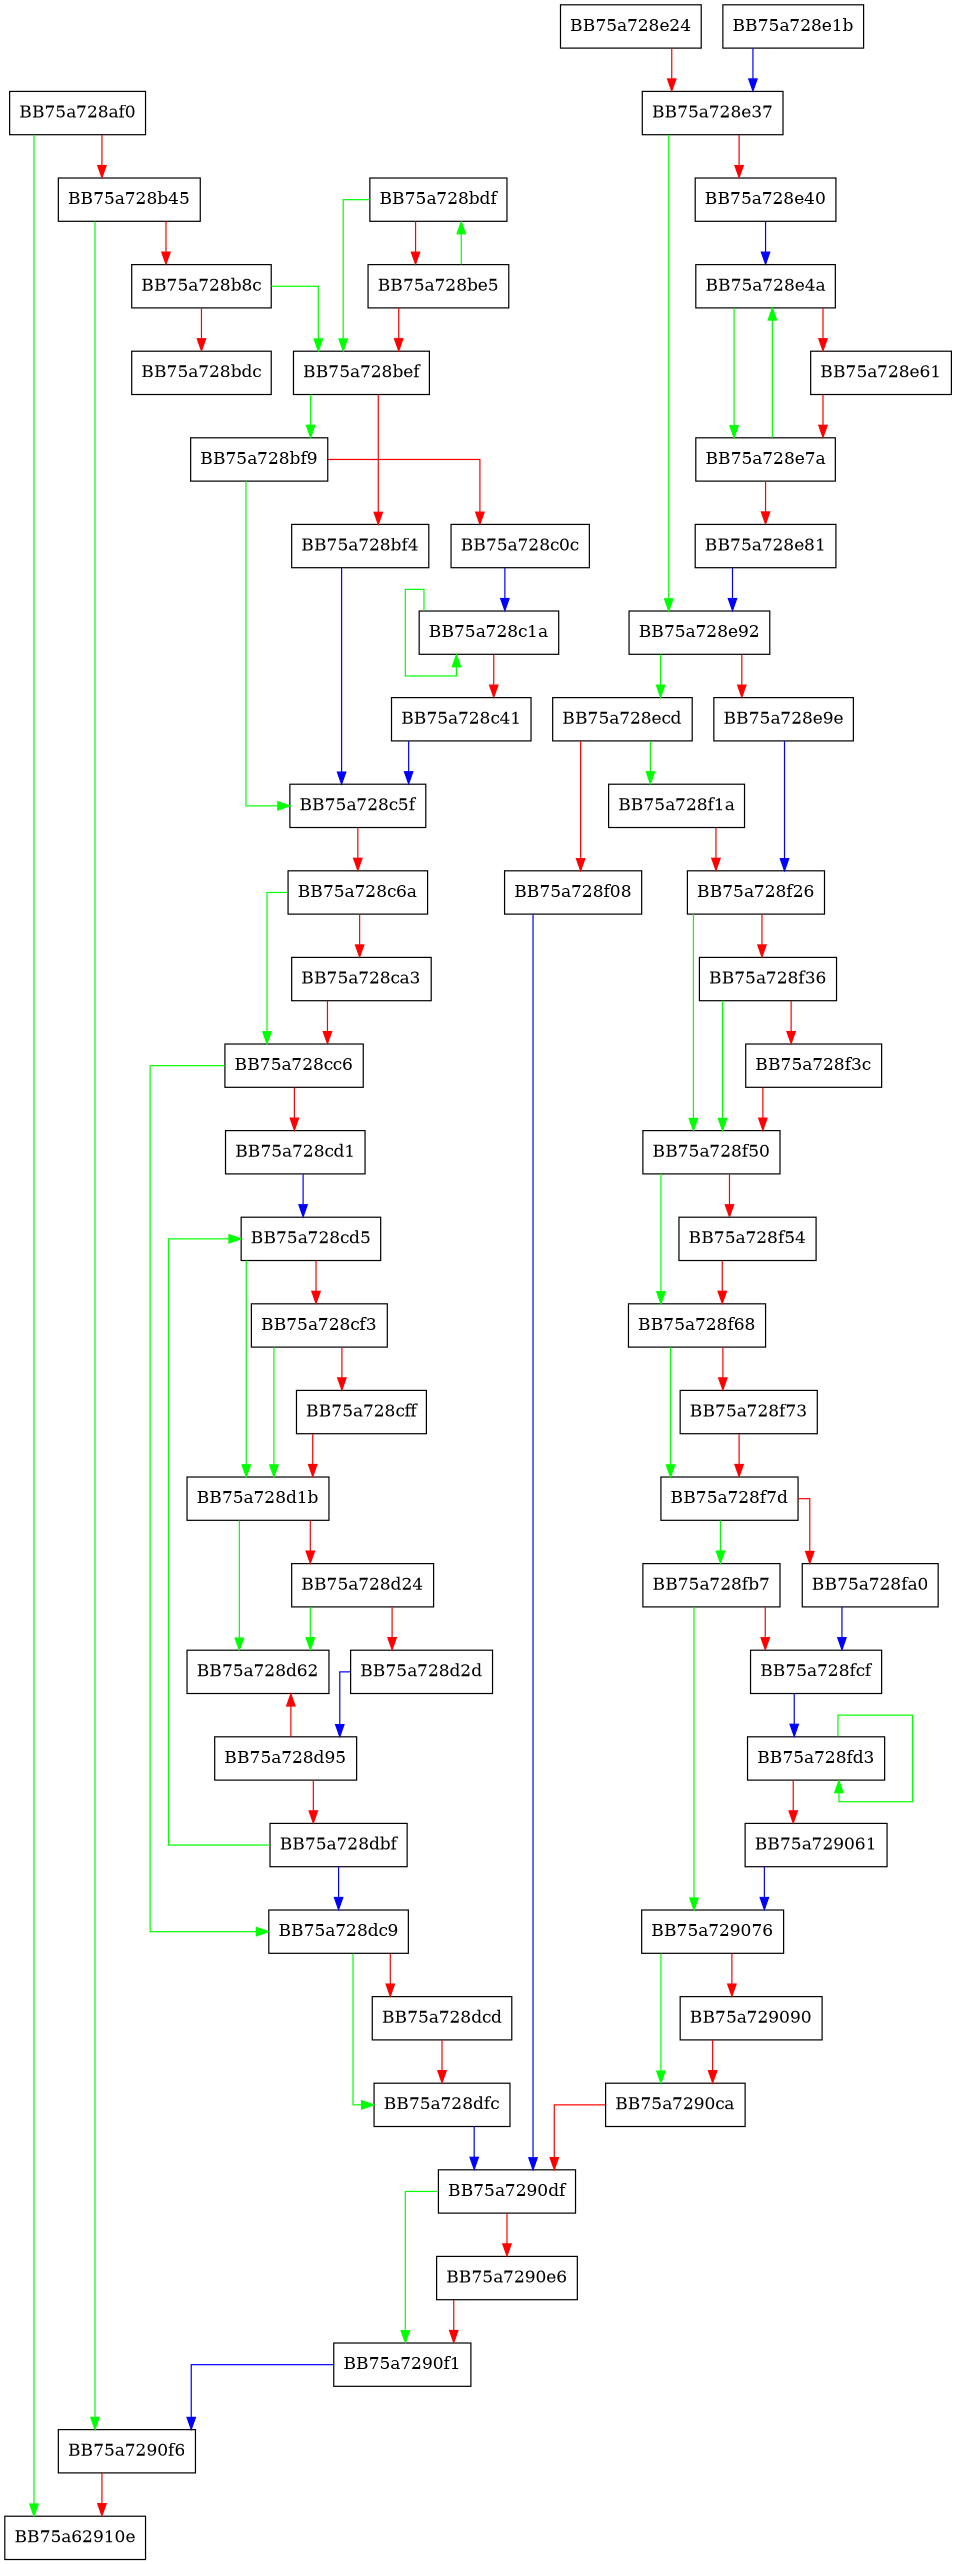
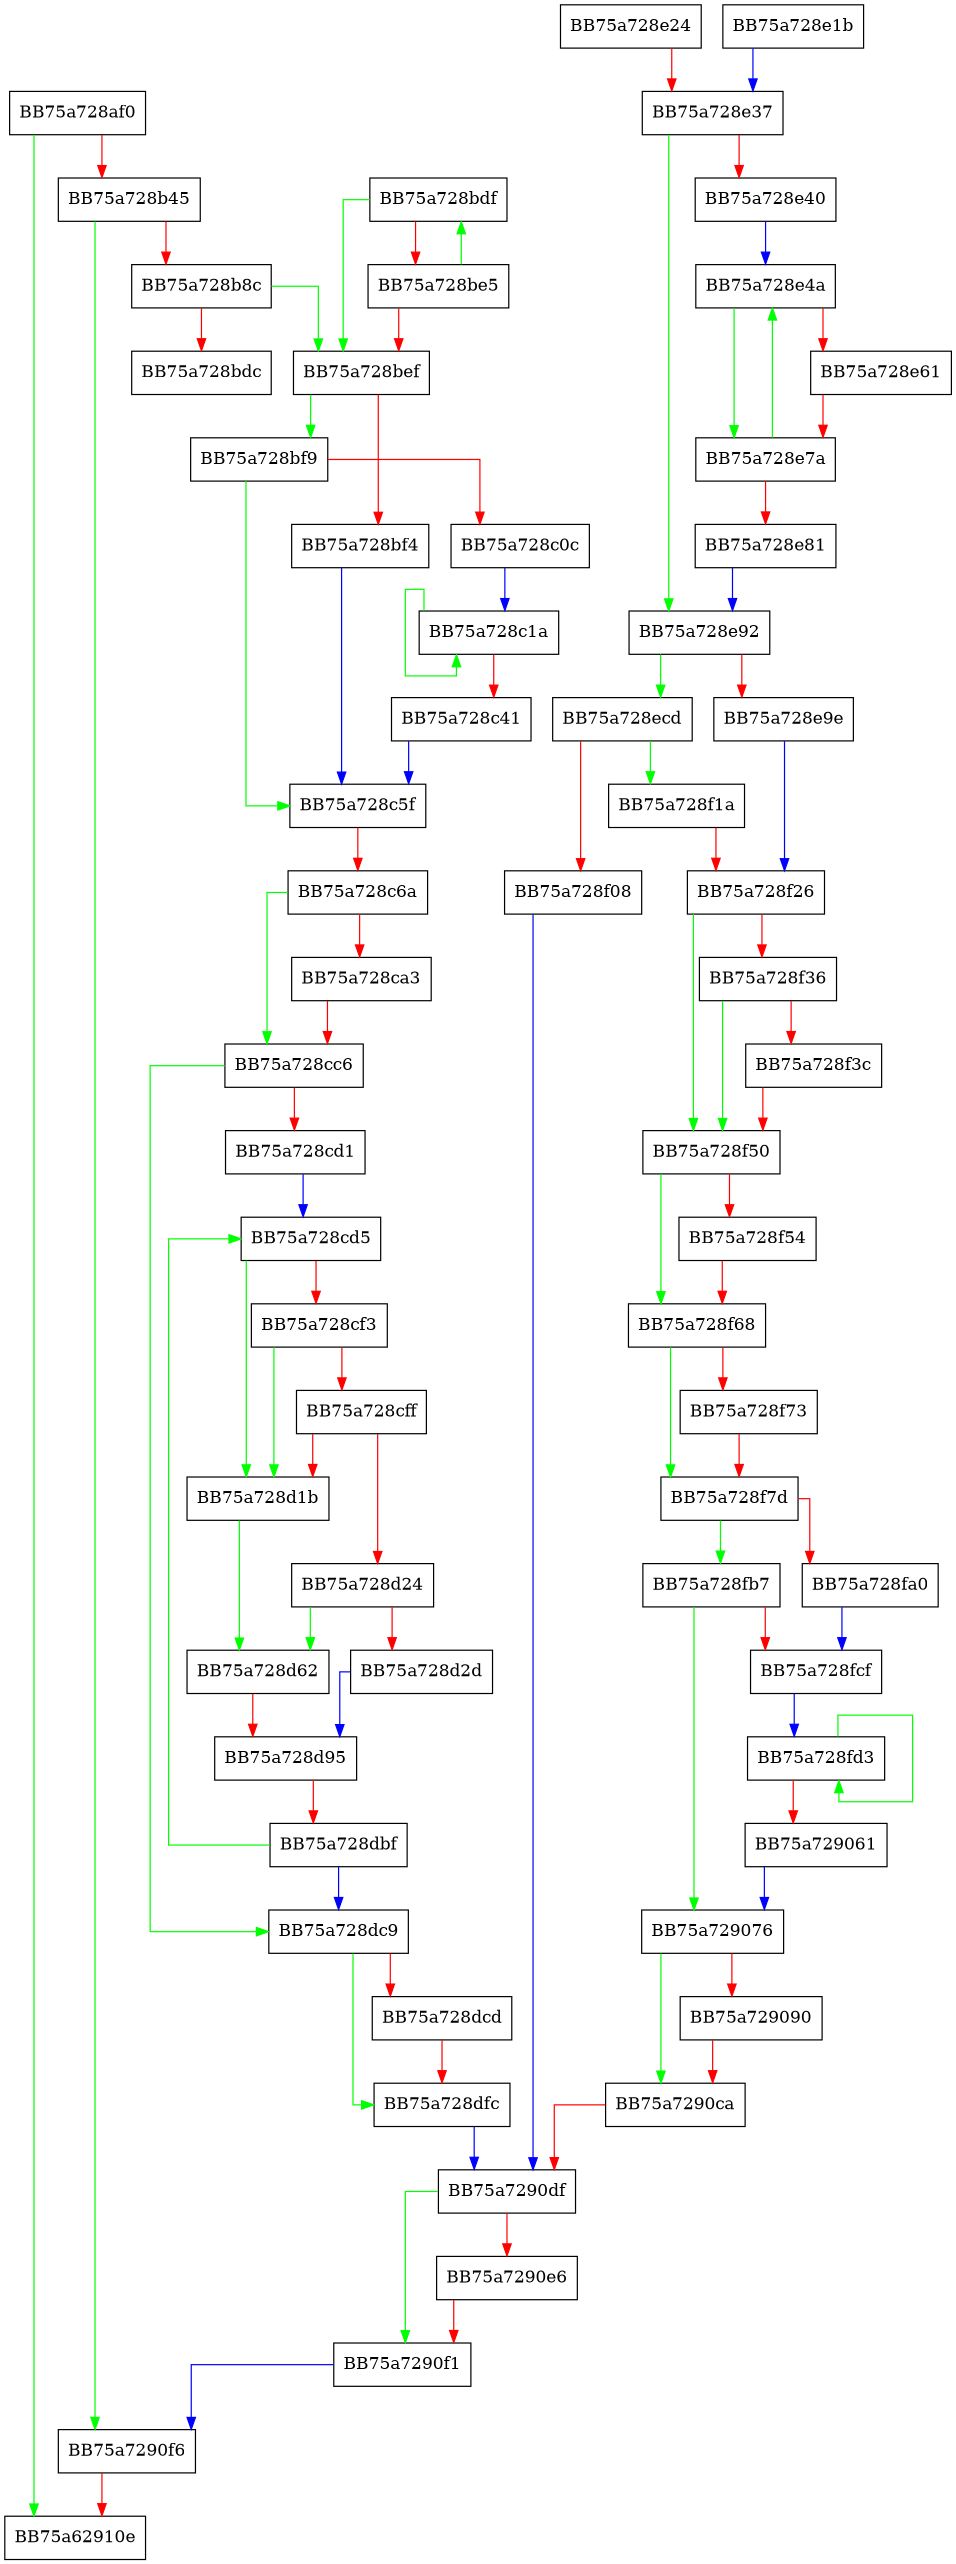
(310, 1536) -> (378, 1493)
(291, 1721) -> (253, 1709)
